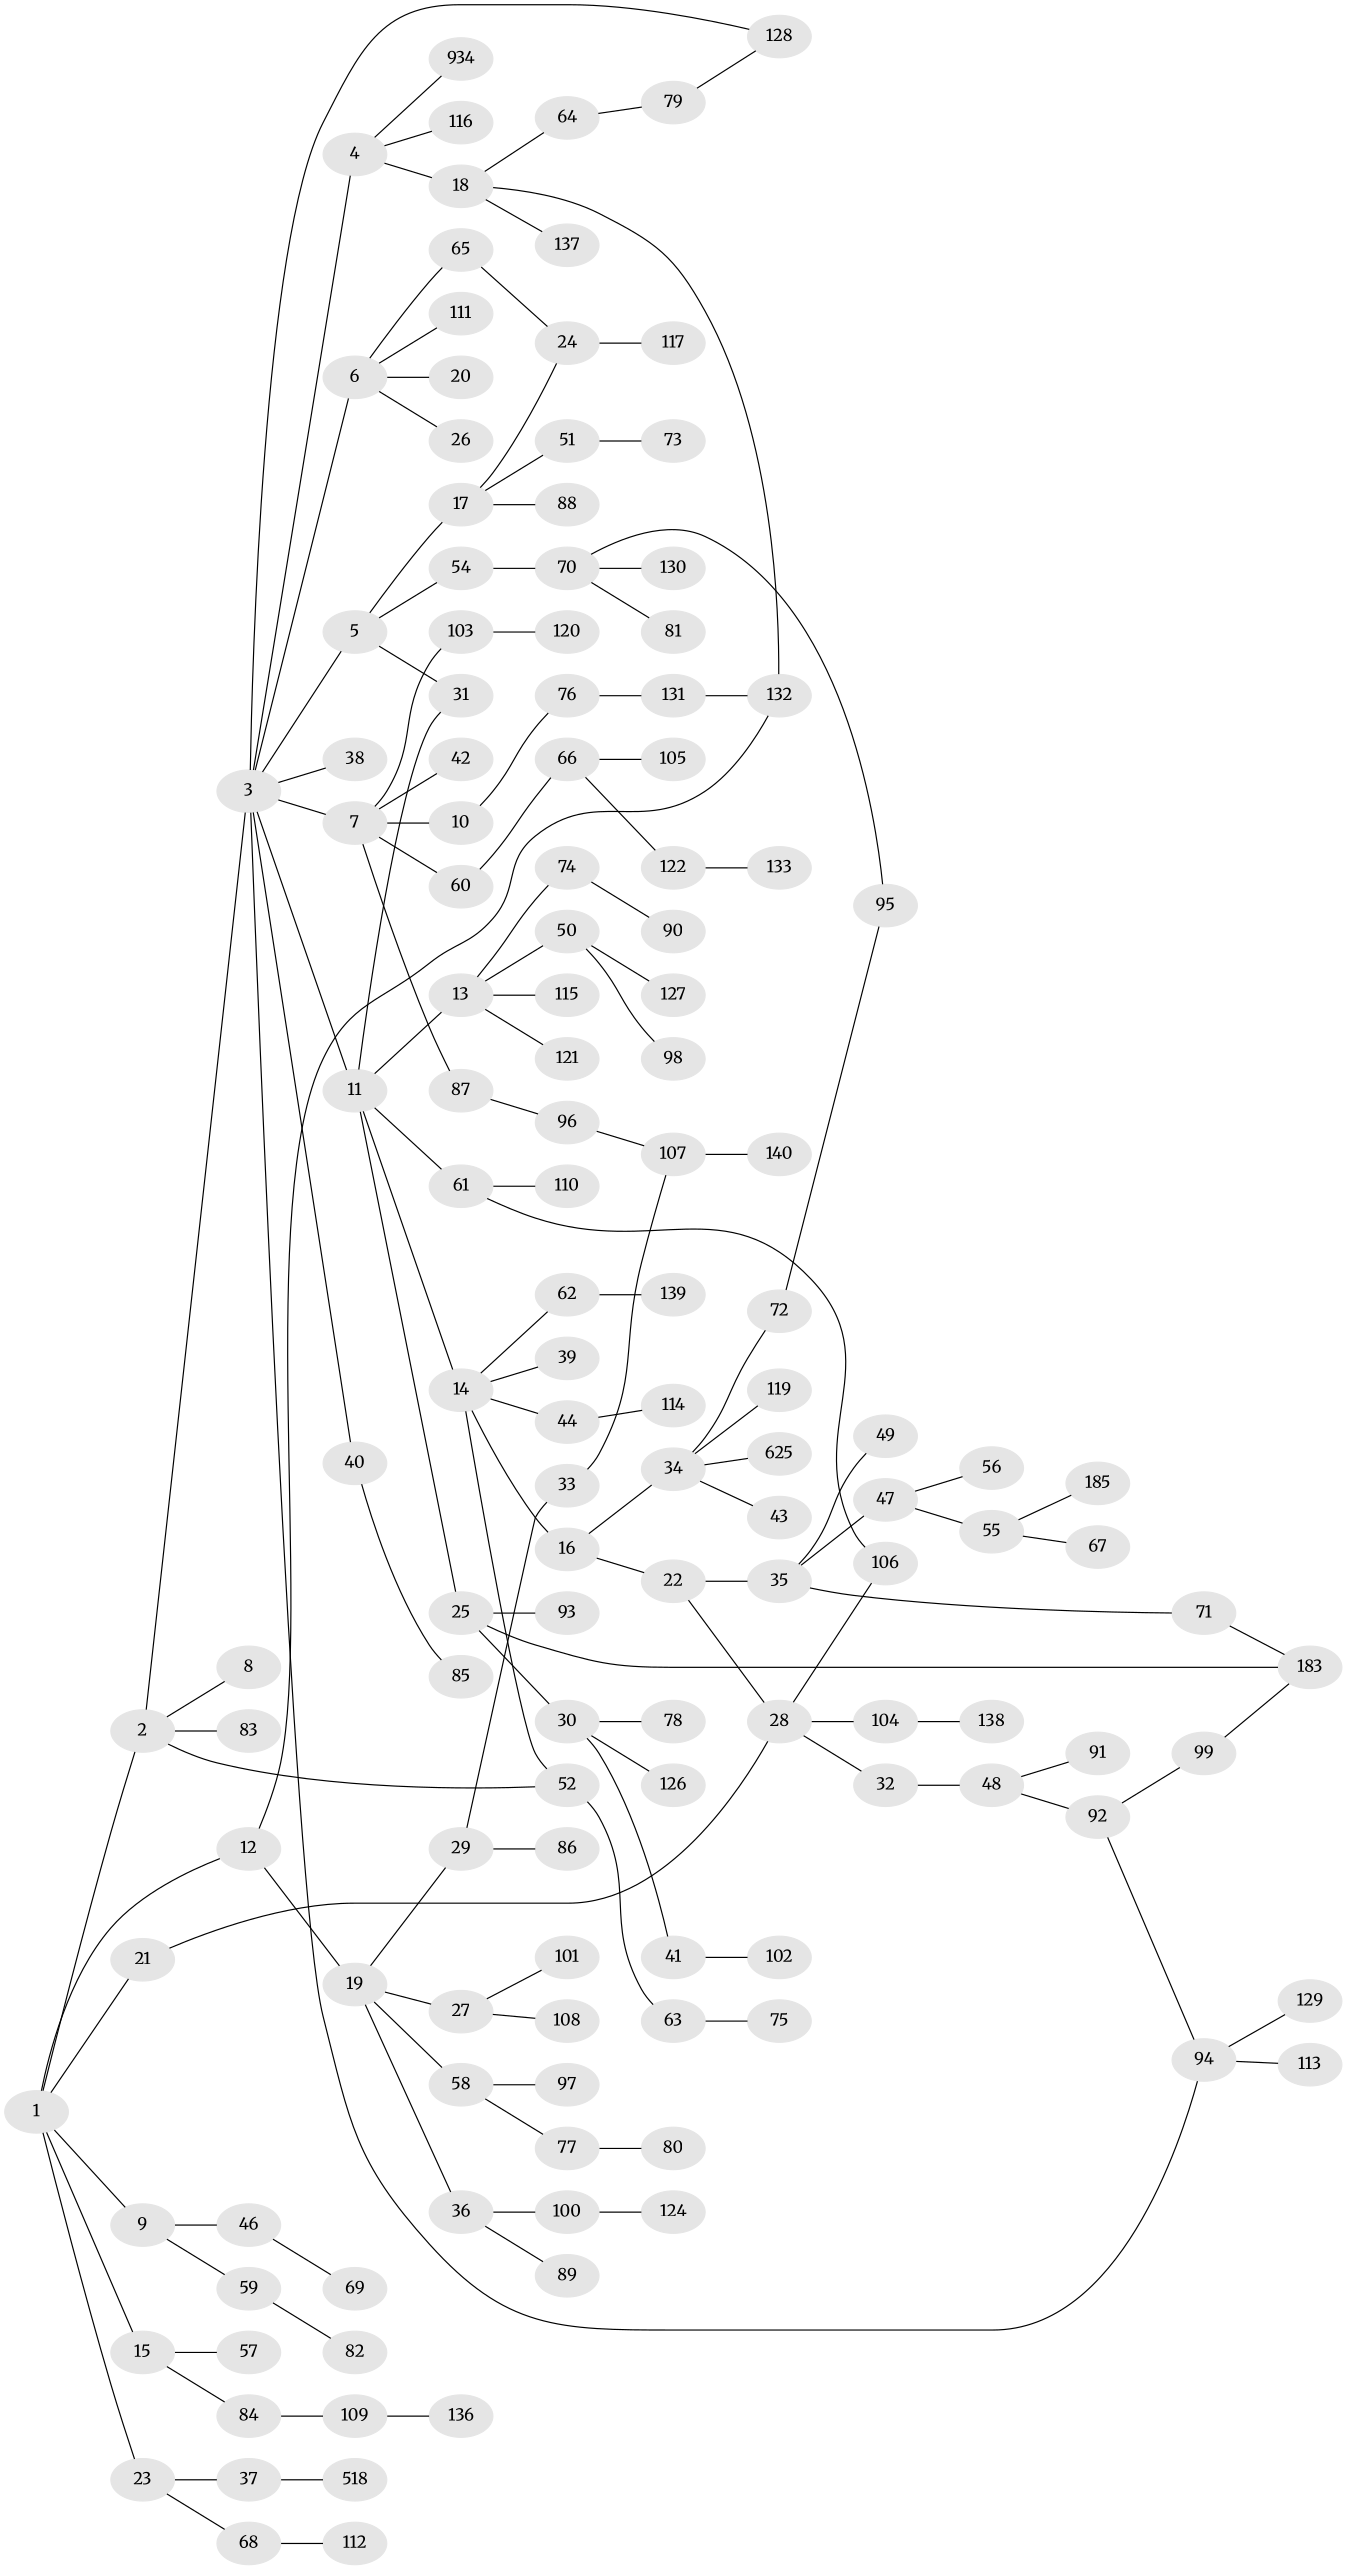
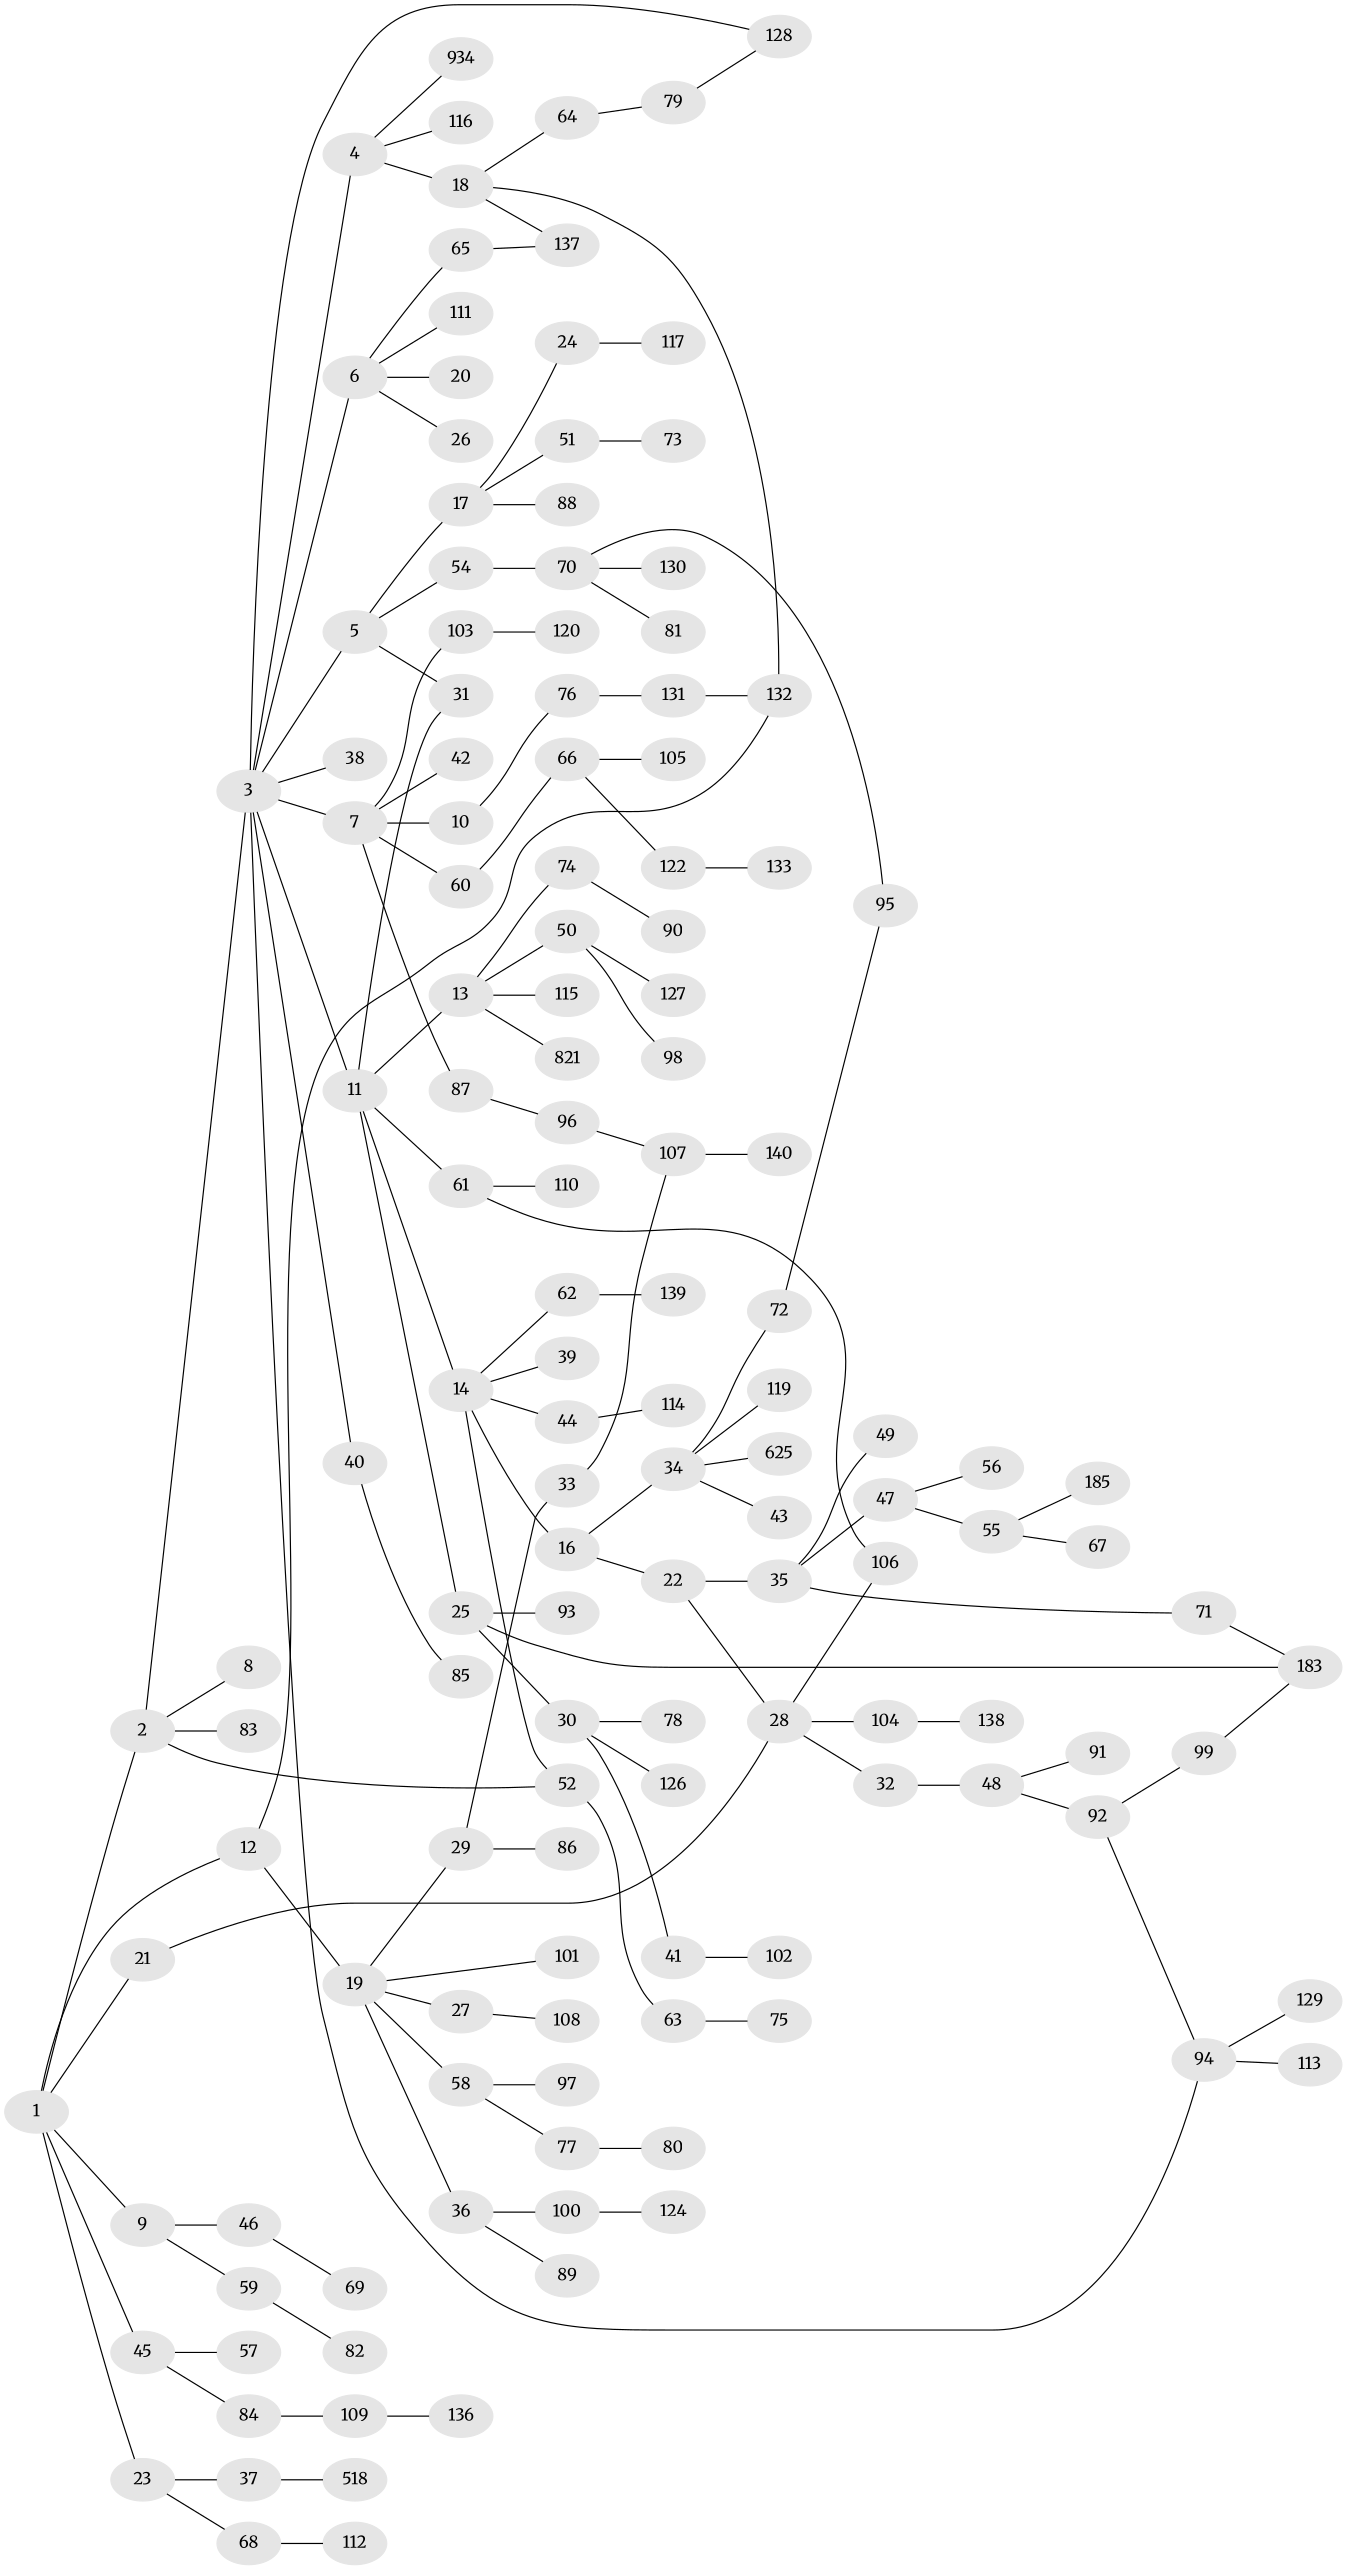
(514, 297) -> (514, 248)
(567, 1059) -> (567, 1059)
(514, 1984) -> (461, 1971)
(143, 2352) -> (143, 2352)
